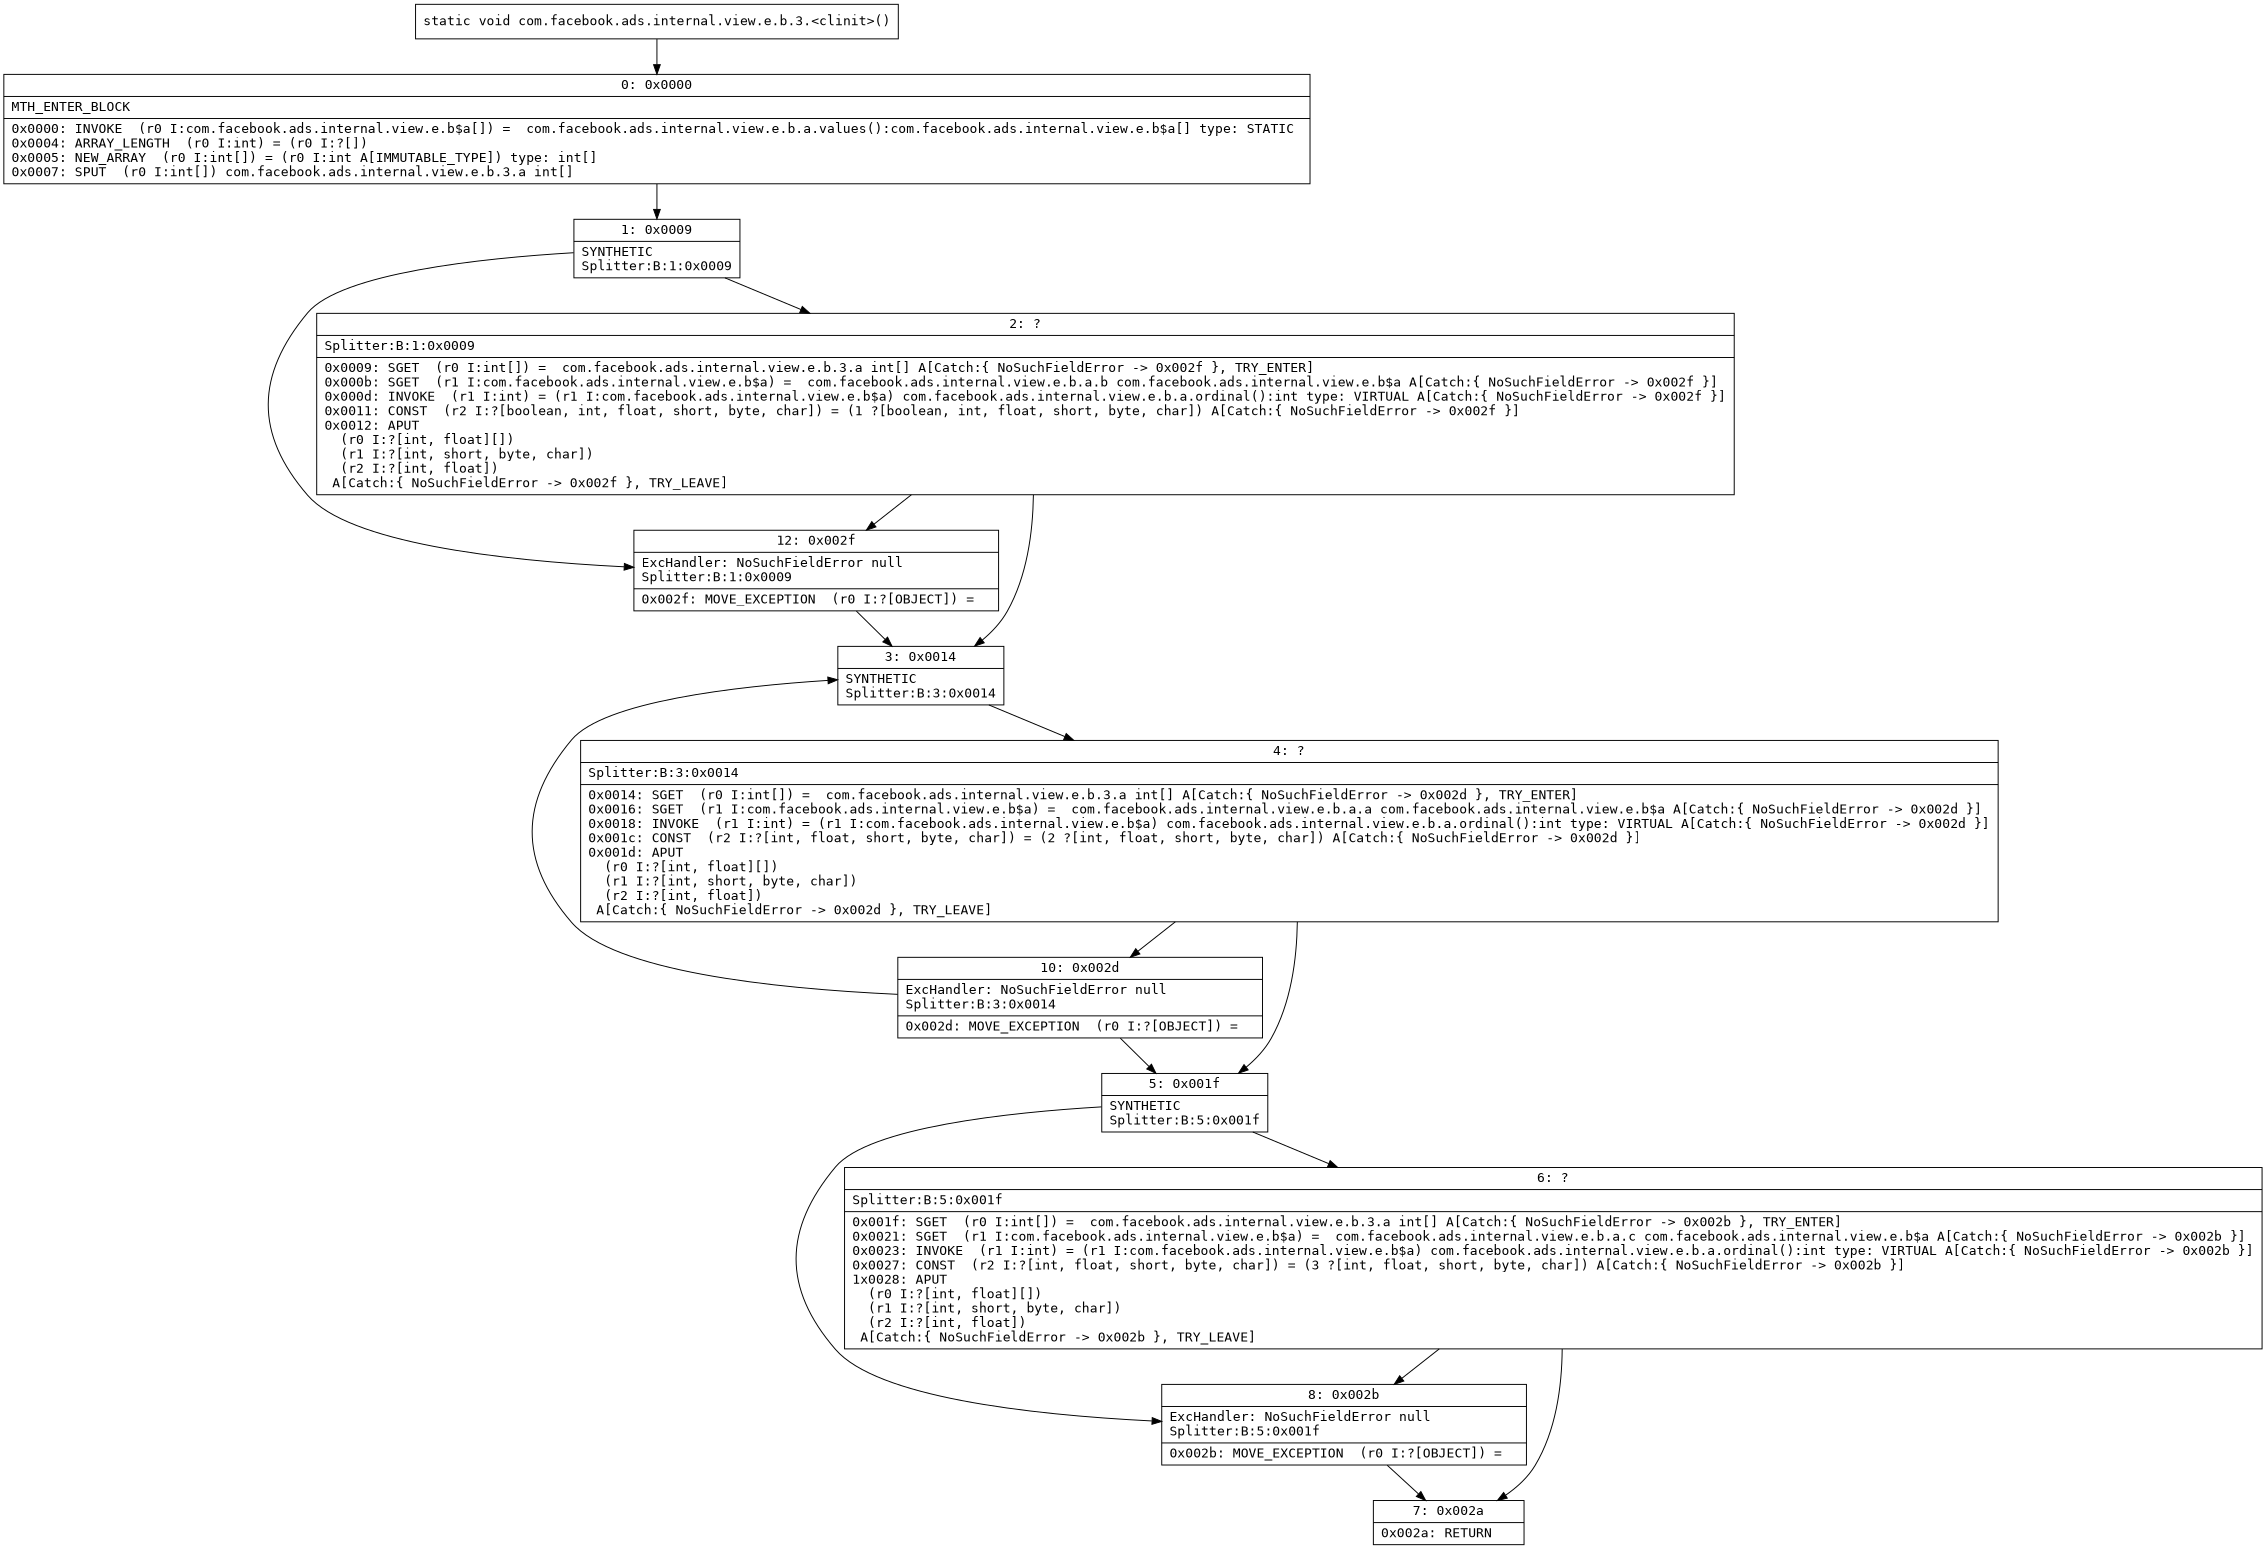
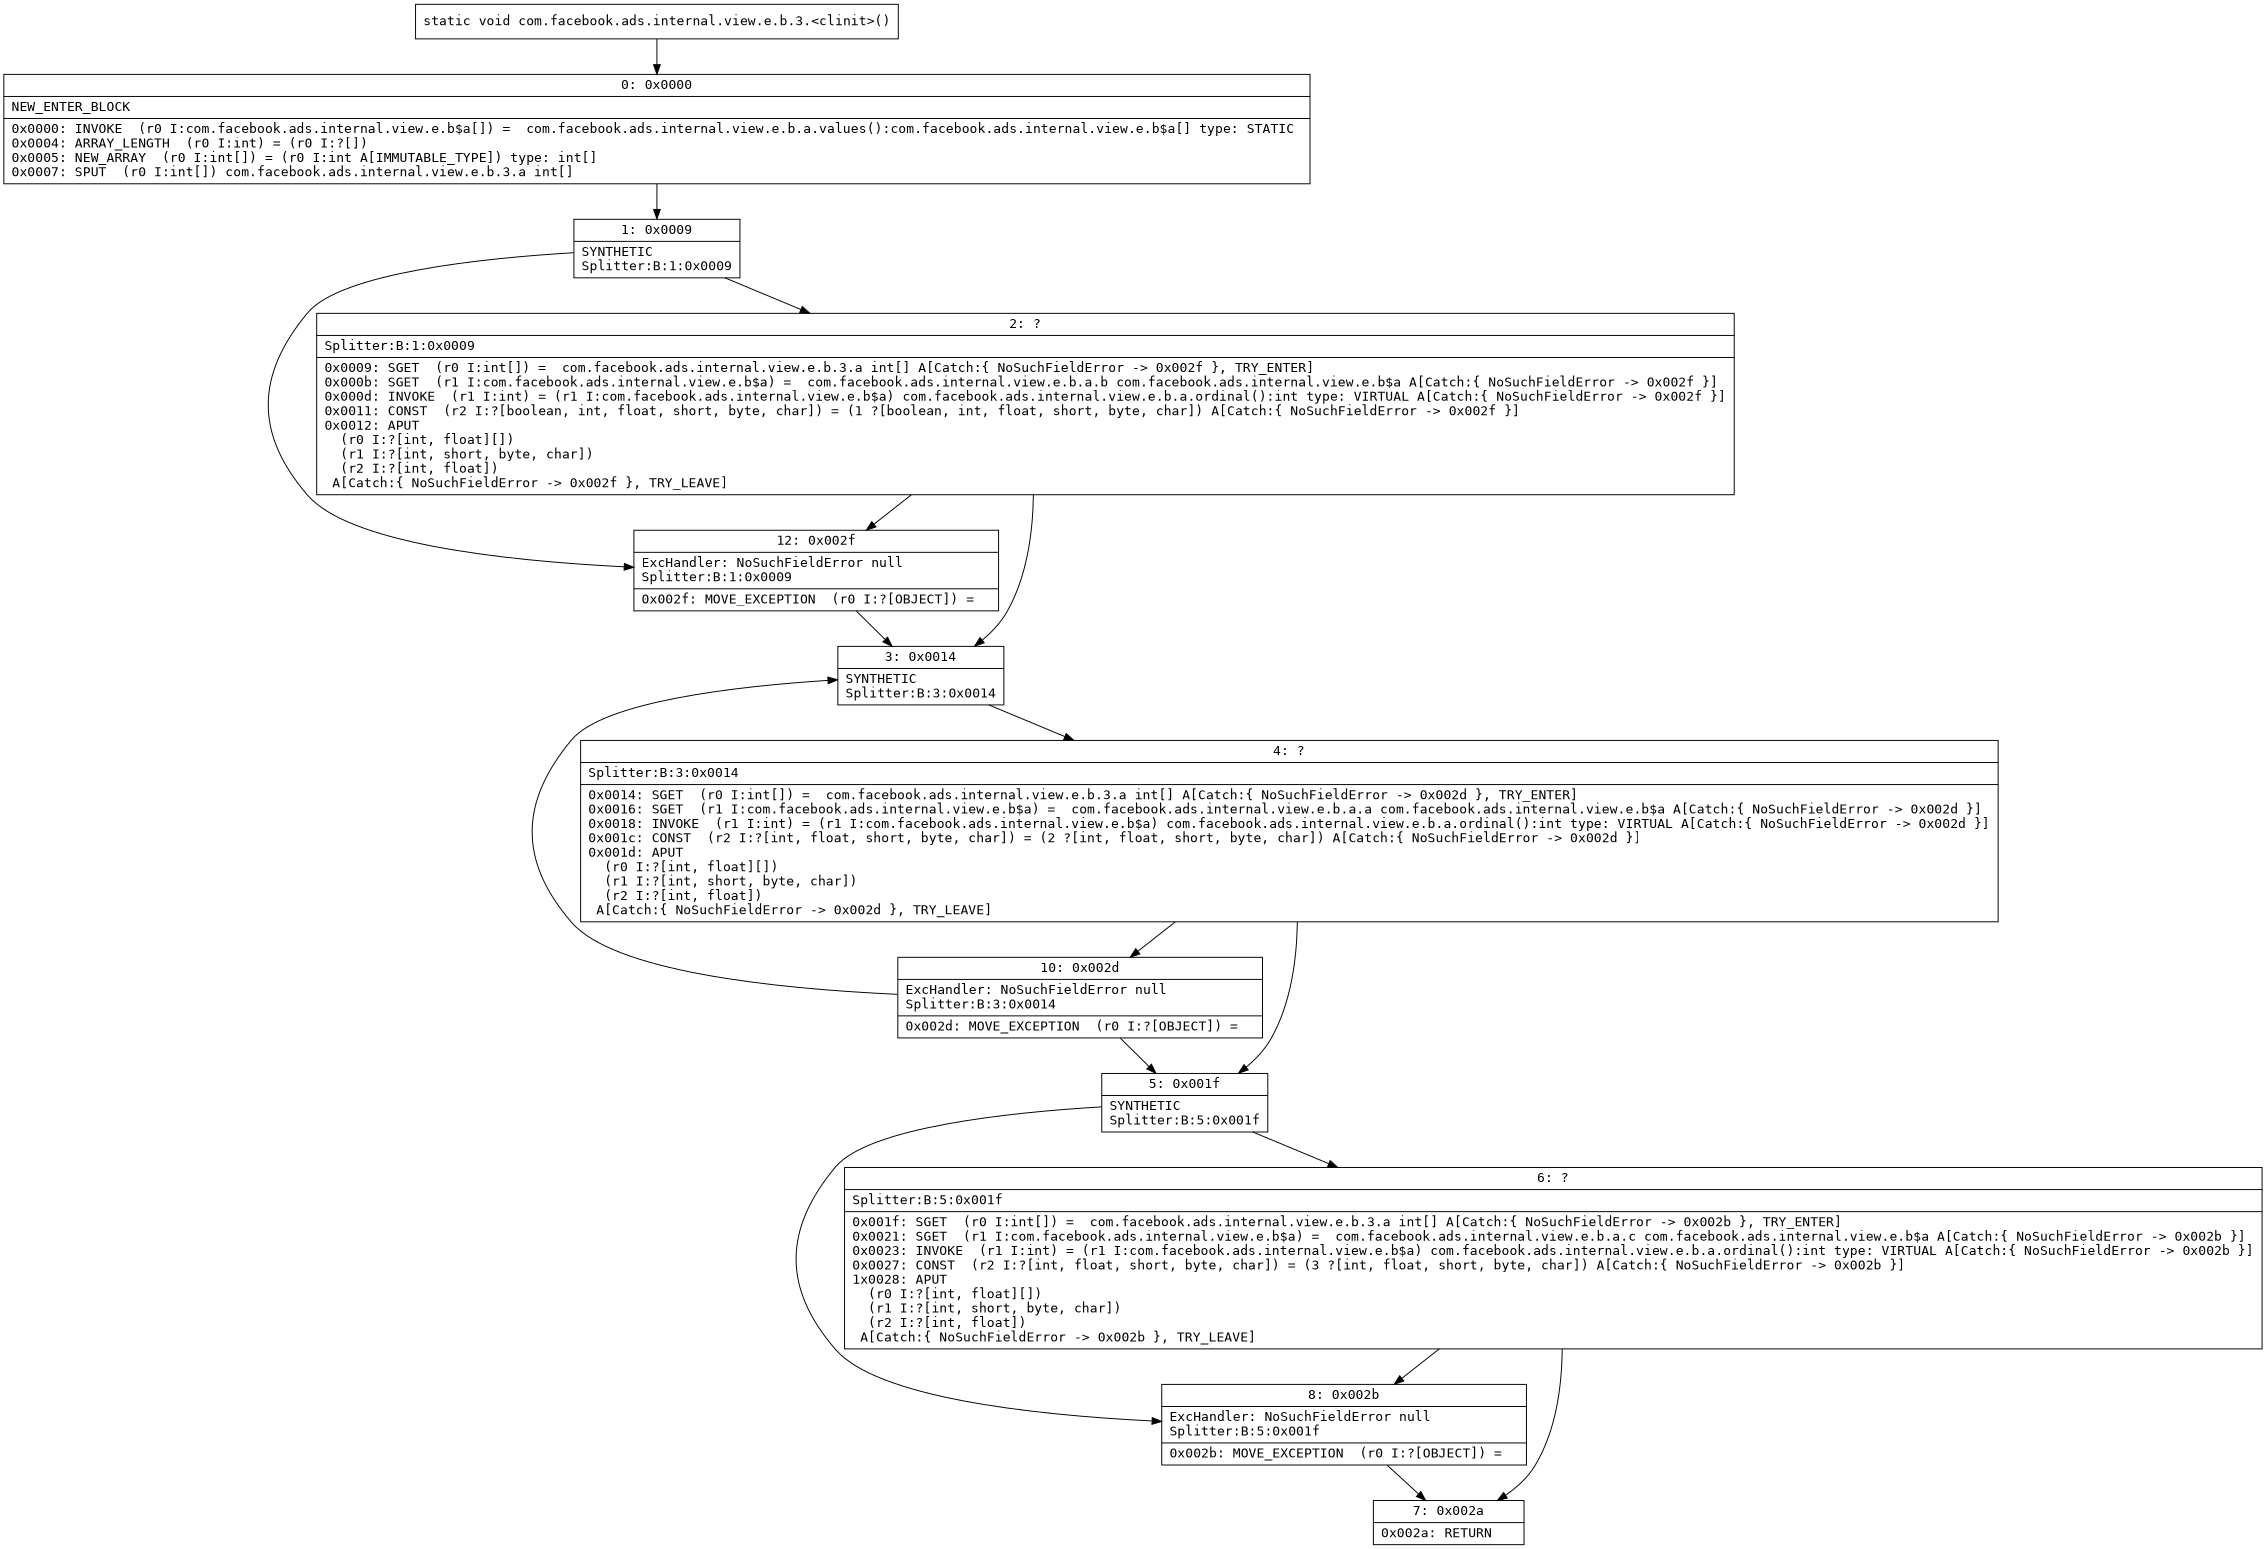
(71, 107) -> (71, 107)
